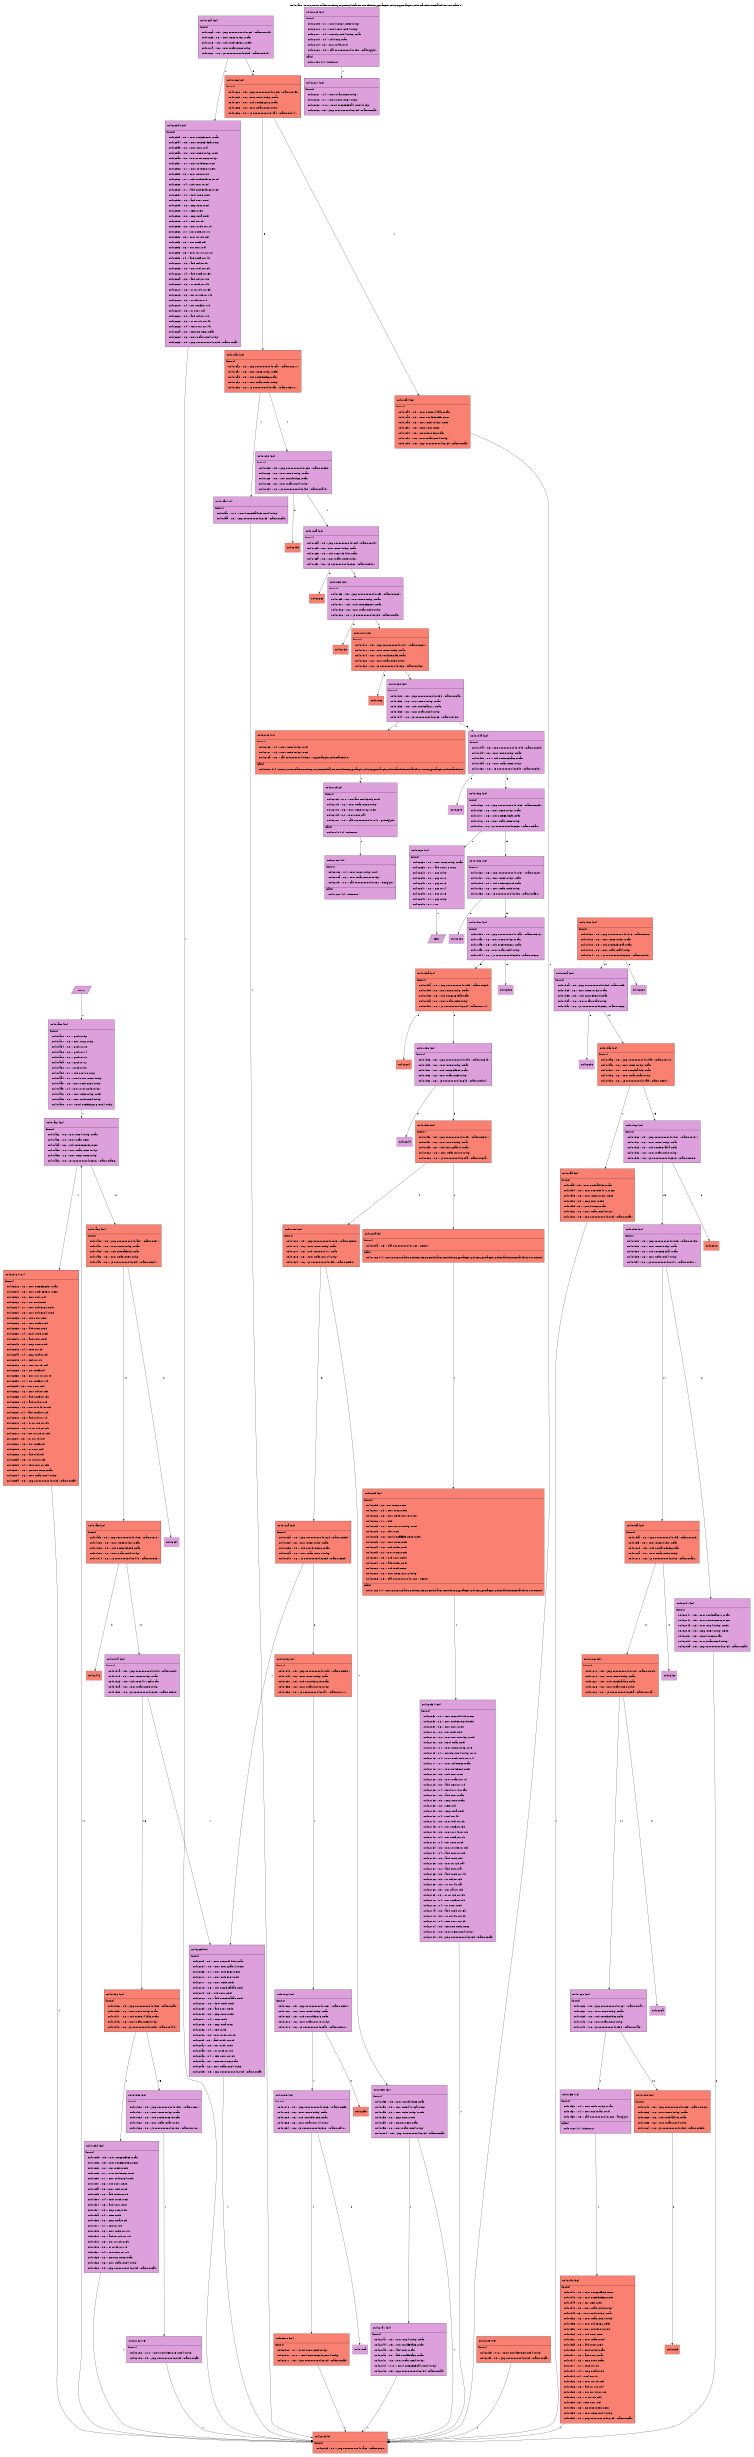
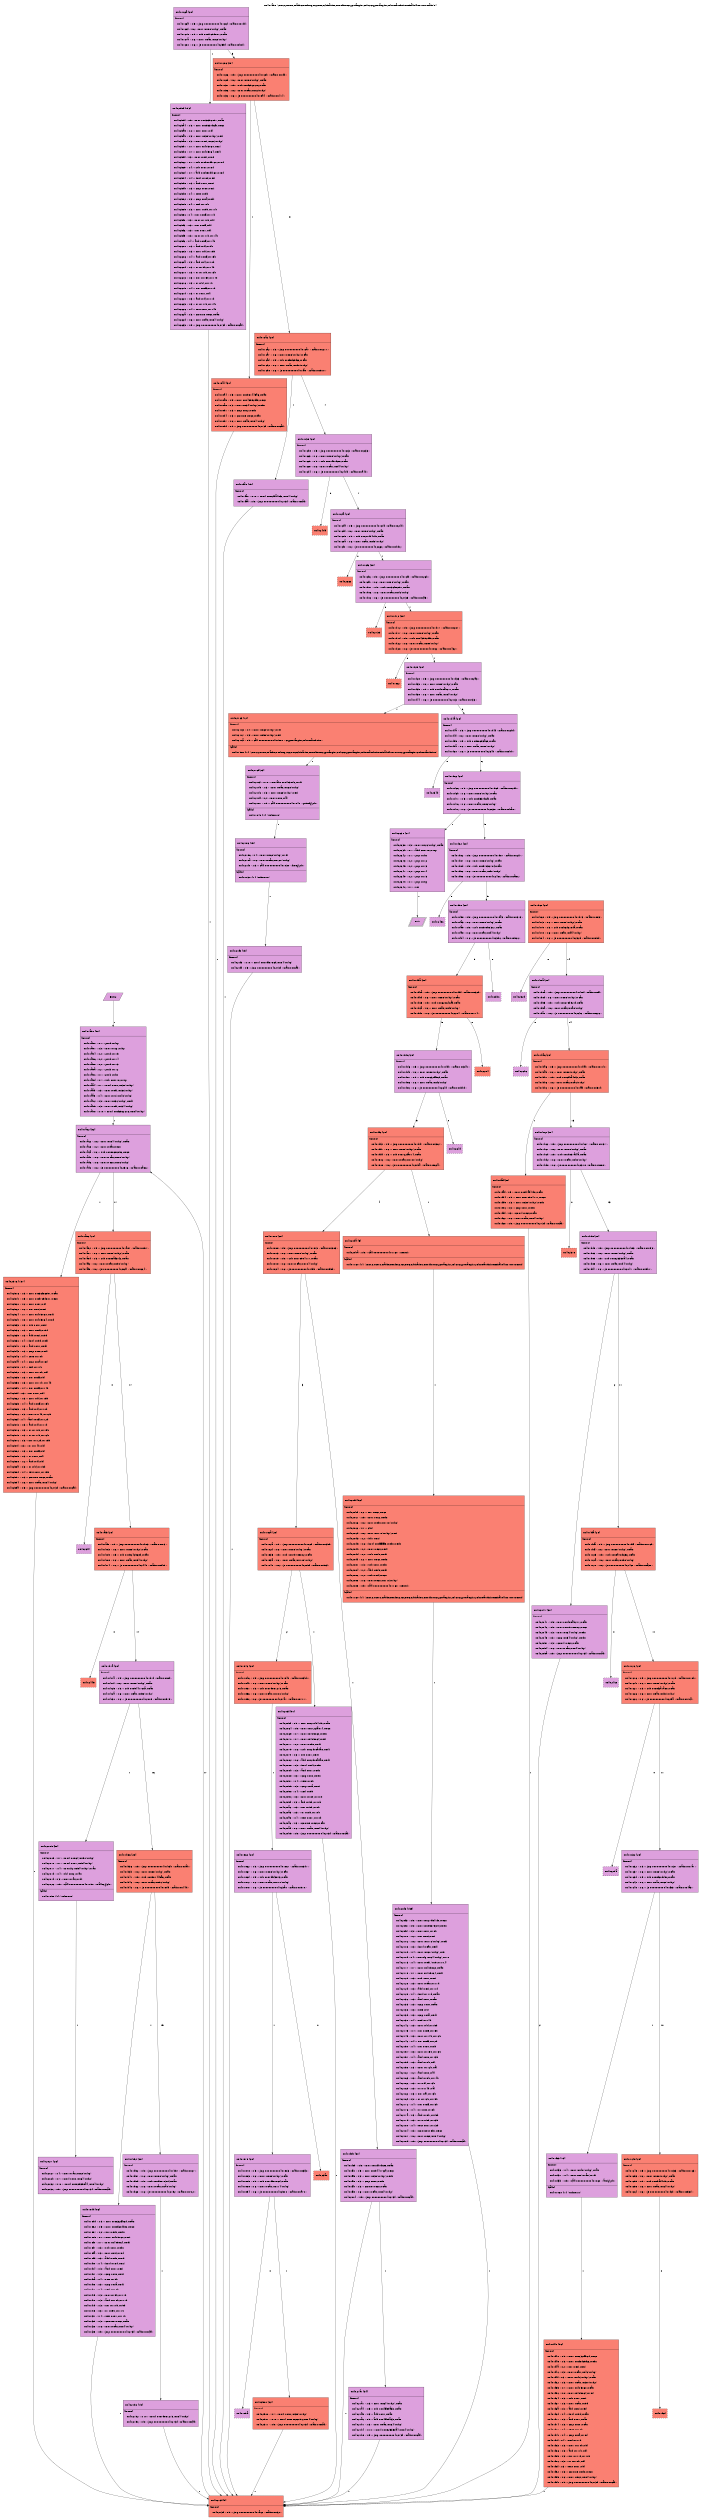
none -> (267, 913)
(179, 1820) -> (108, 1772)
(514, 2350) -> (265, 959)
